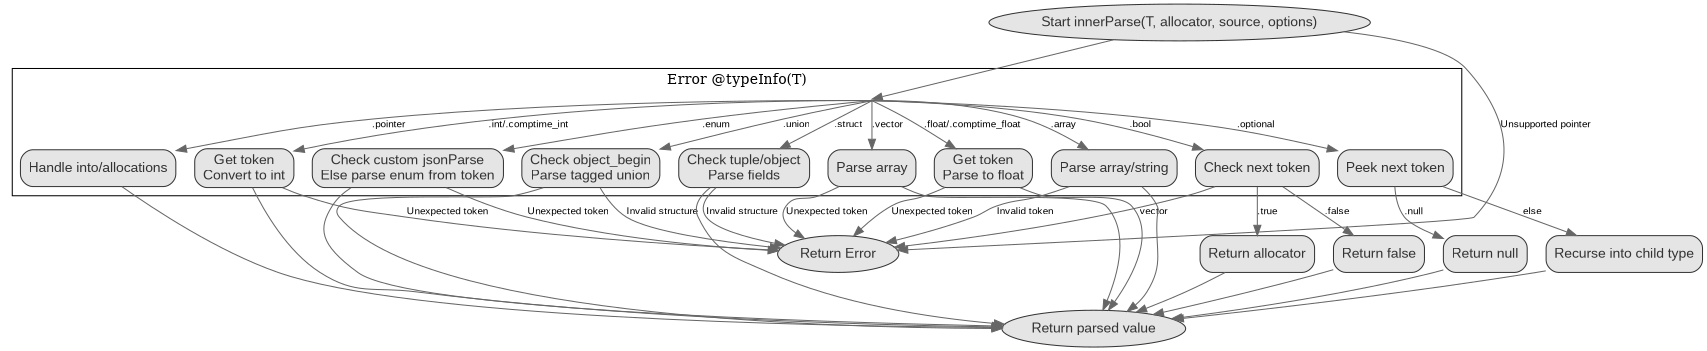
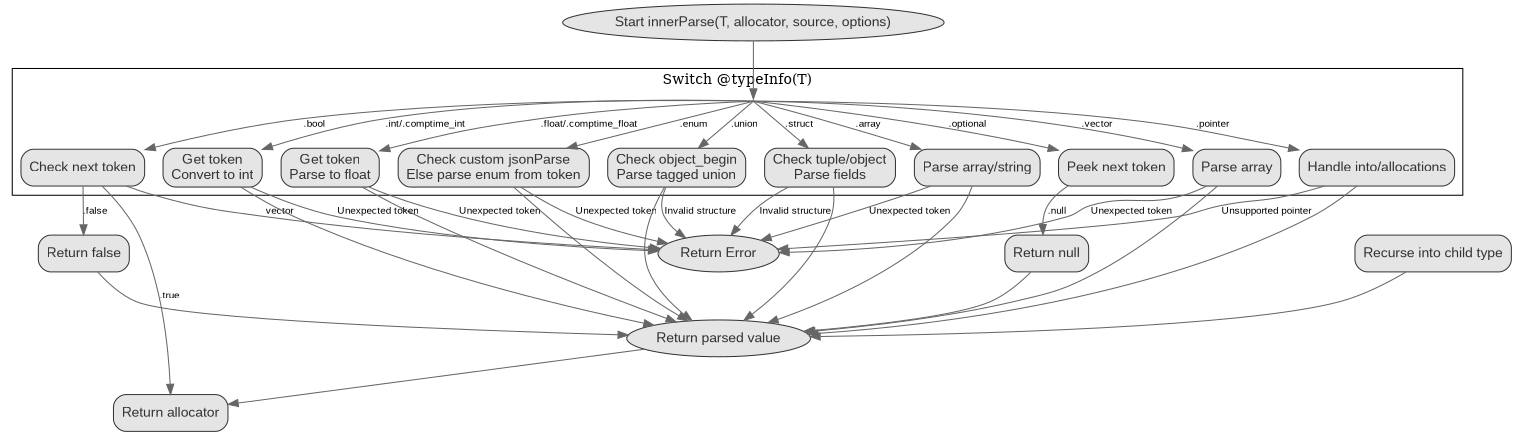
(737, 80) -> (738, 80)
(1505, 209) -> none
(1025, 212) -> (910, 211)
(1360, 226) -> (1058, 230)
(1186, 292) -> (441, 376)
